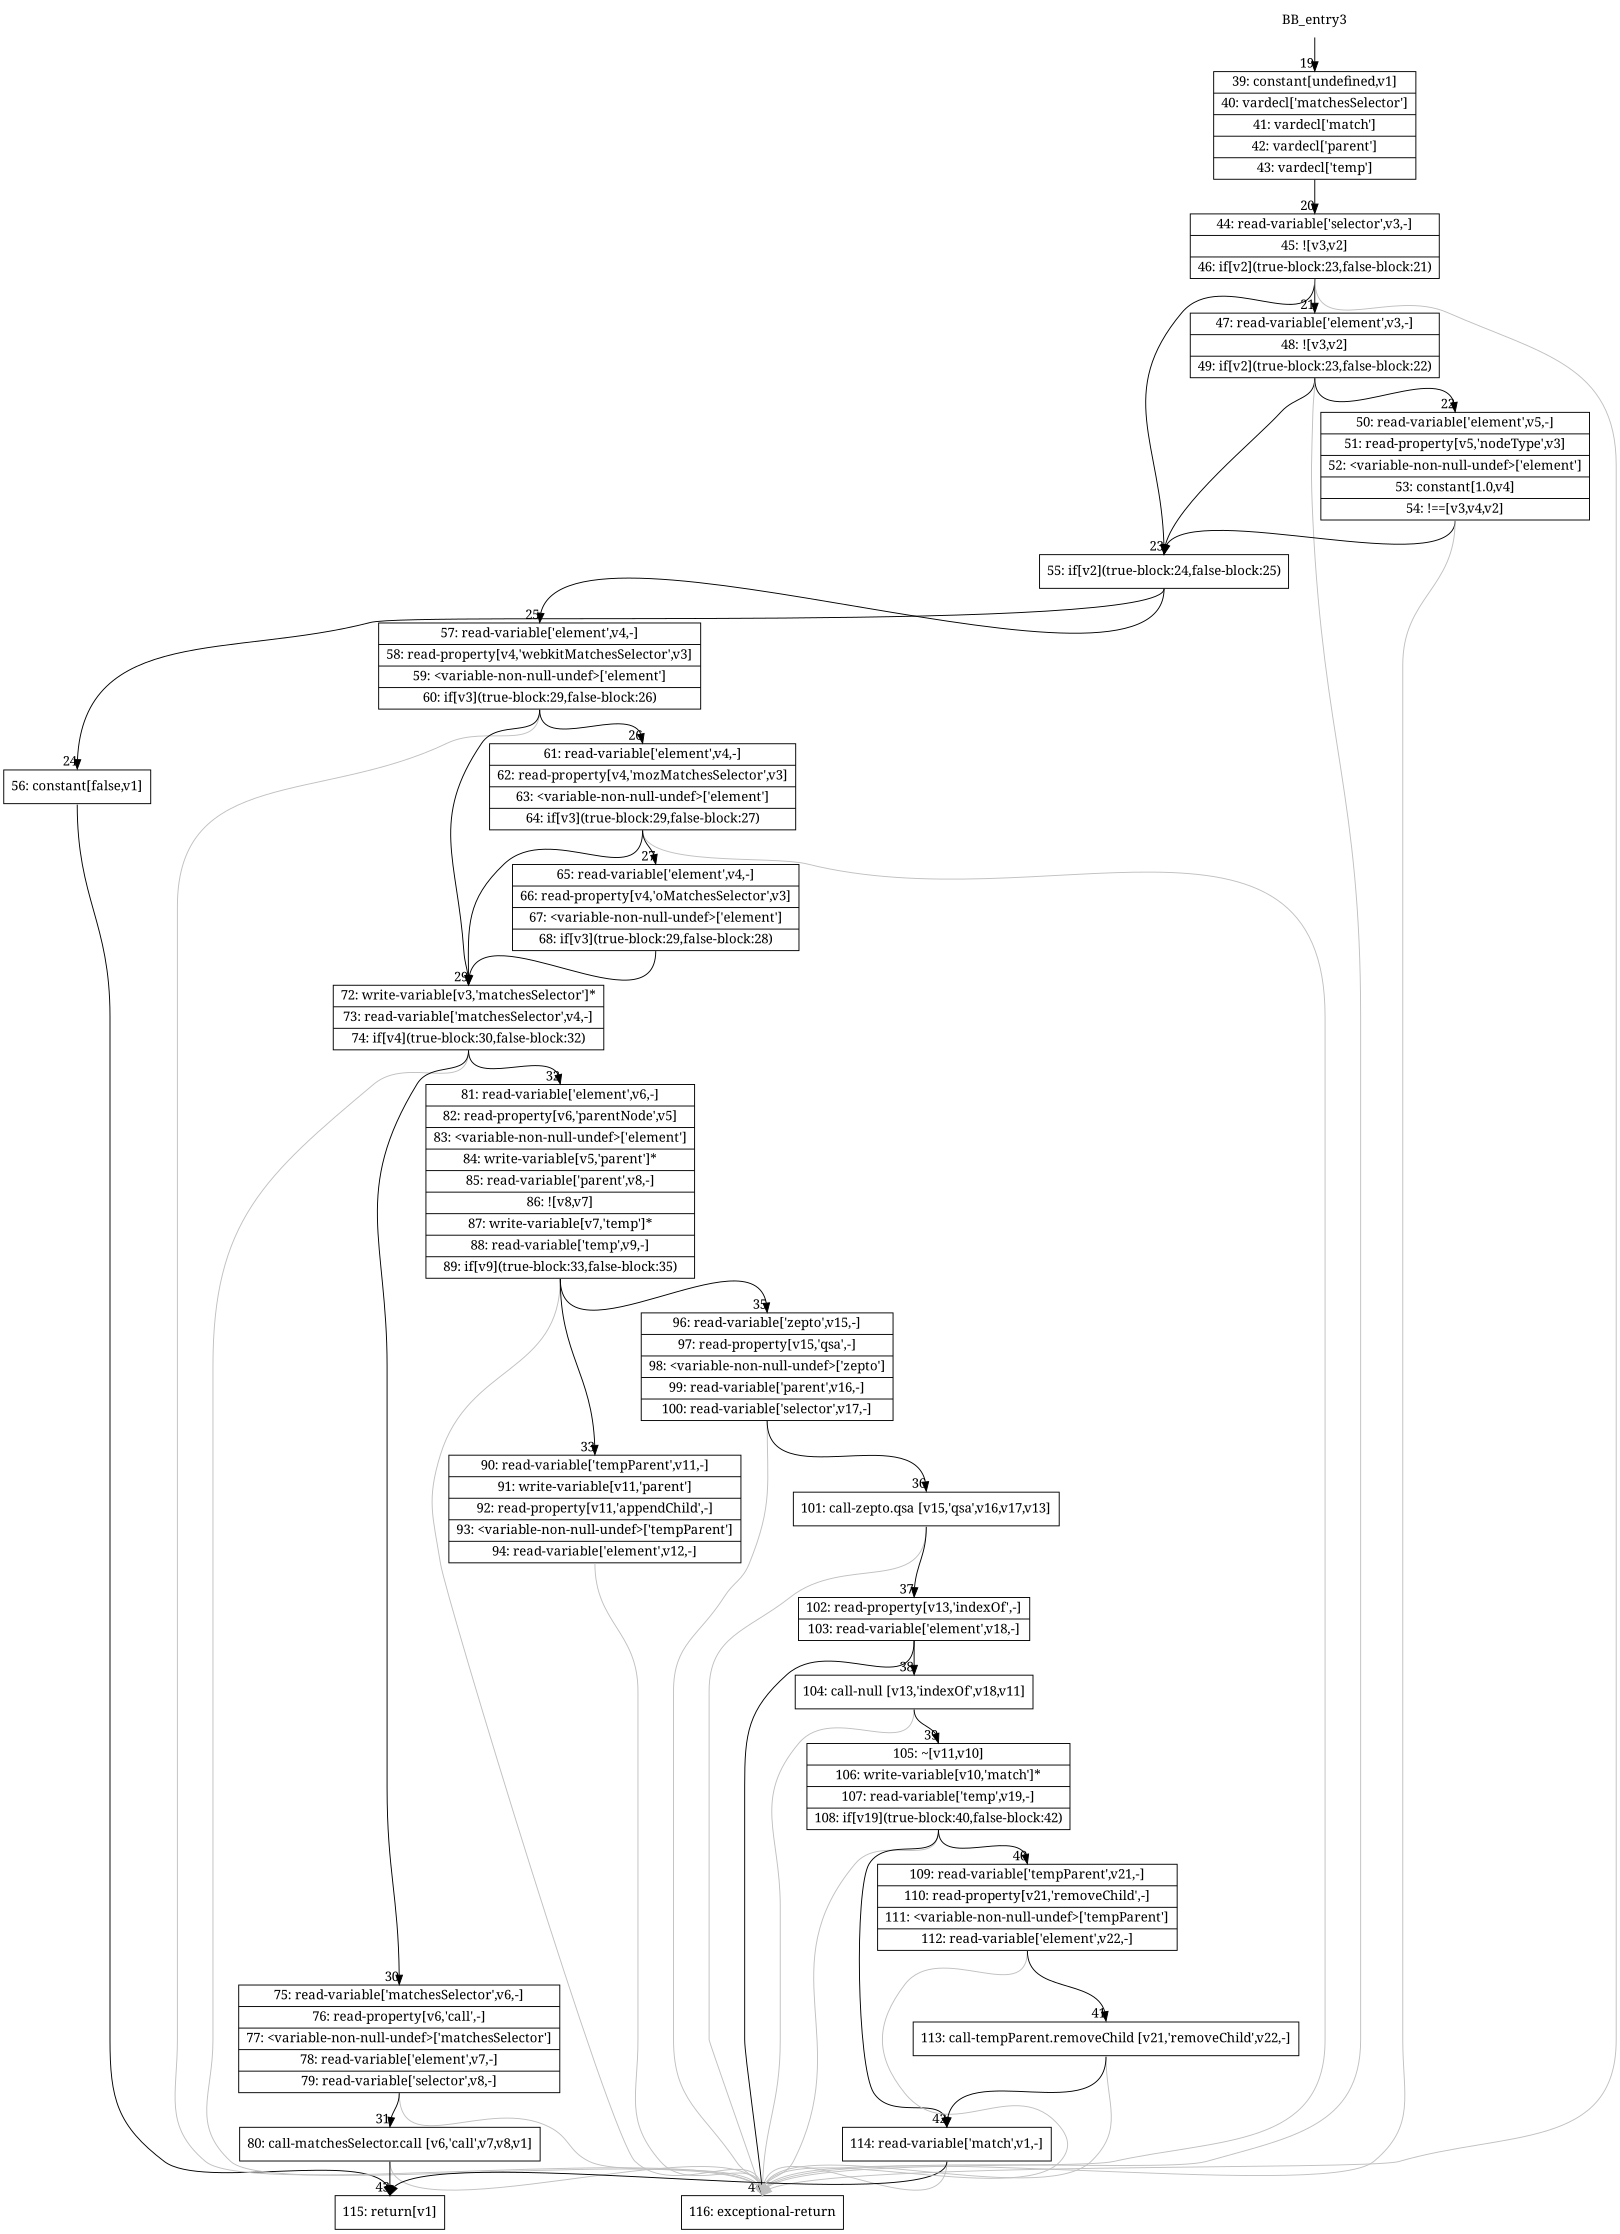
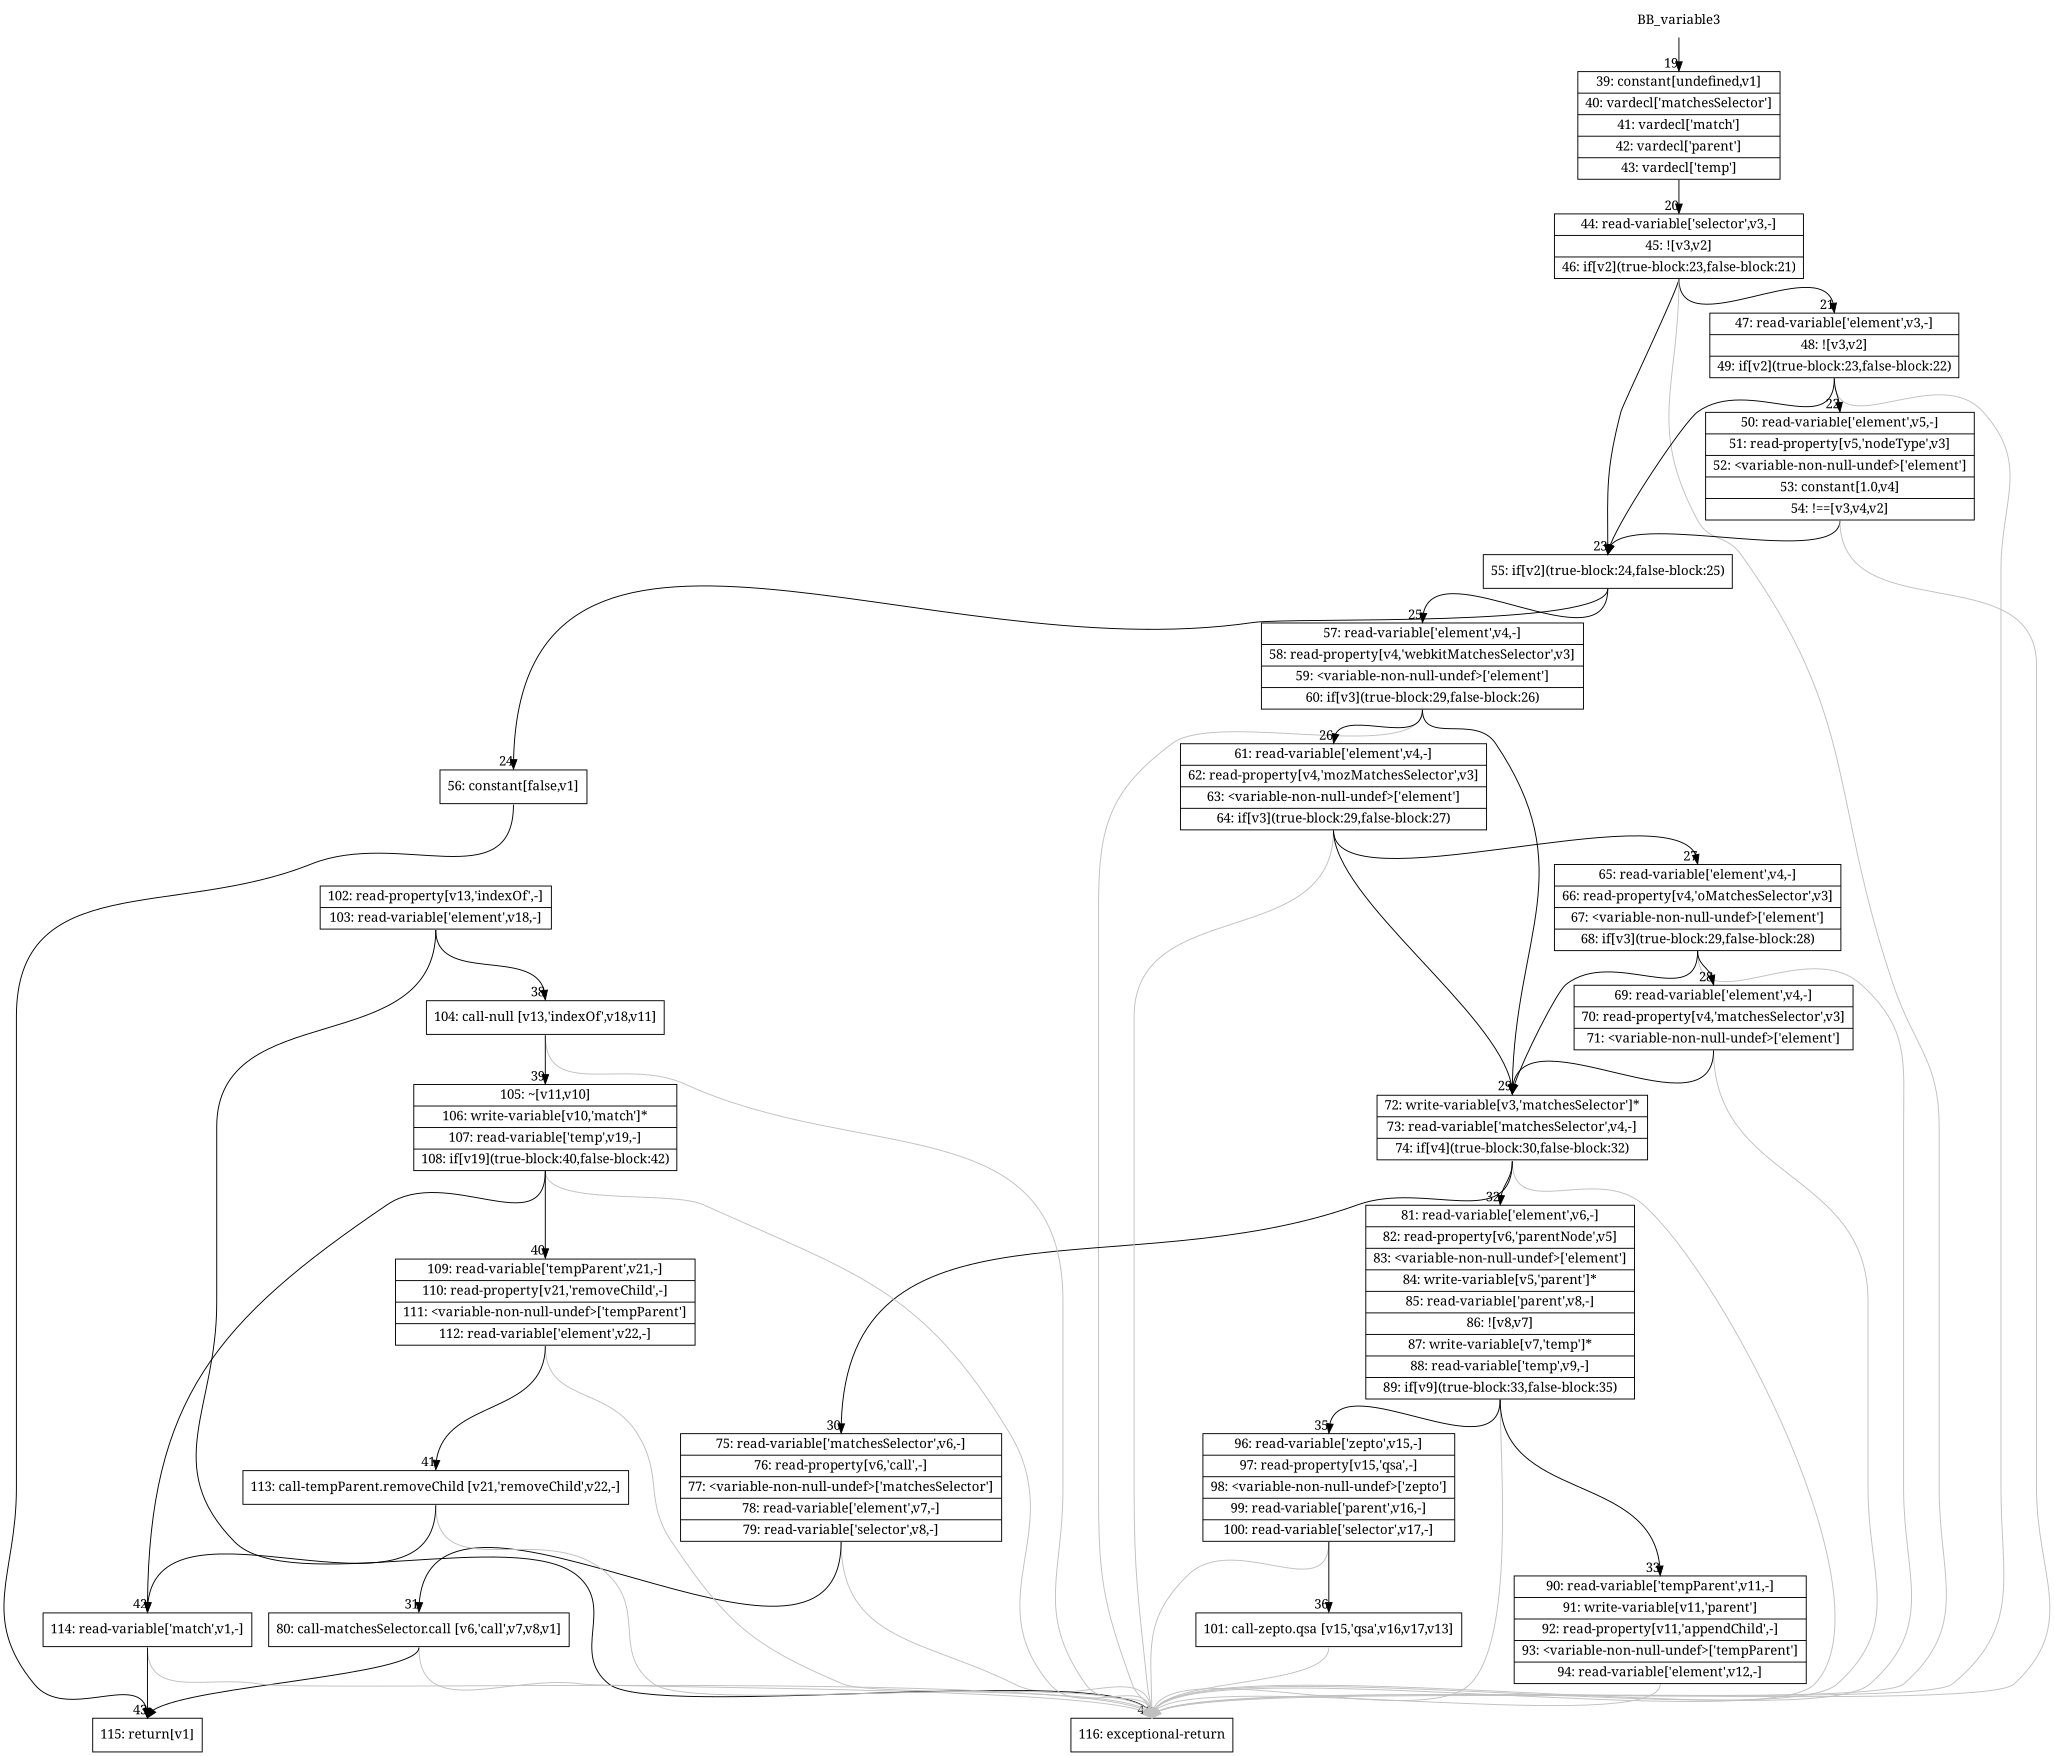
(1315, 21) -> (1679, 21)
none -> (1714, 1018)
(921, 1559) -> none
none -> (1911, 1601)
